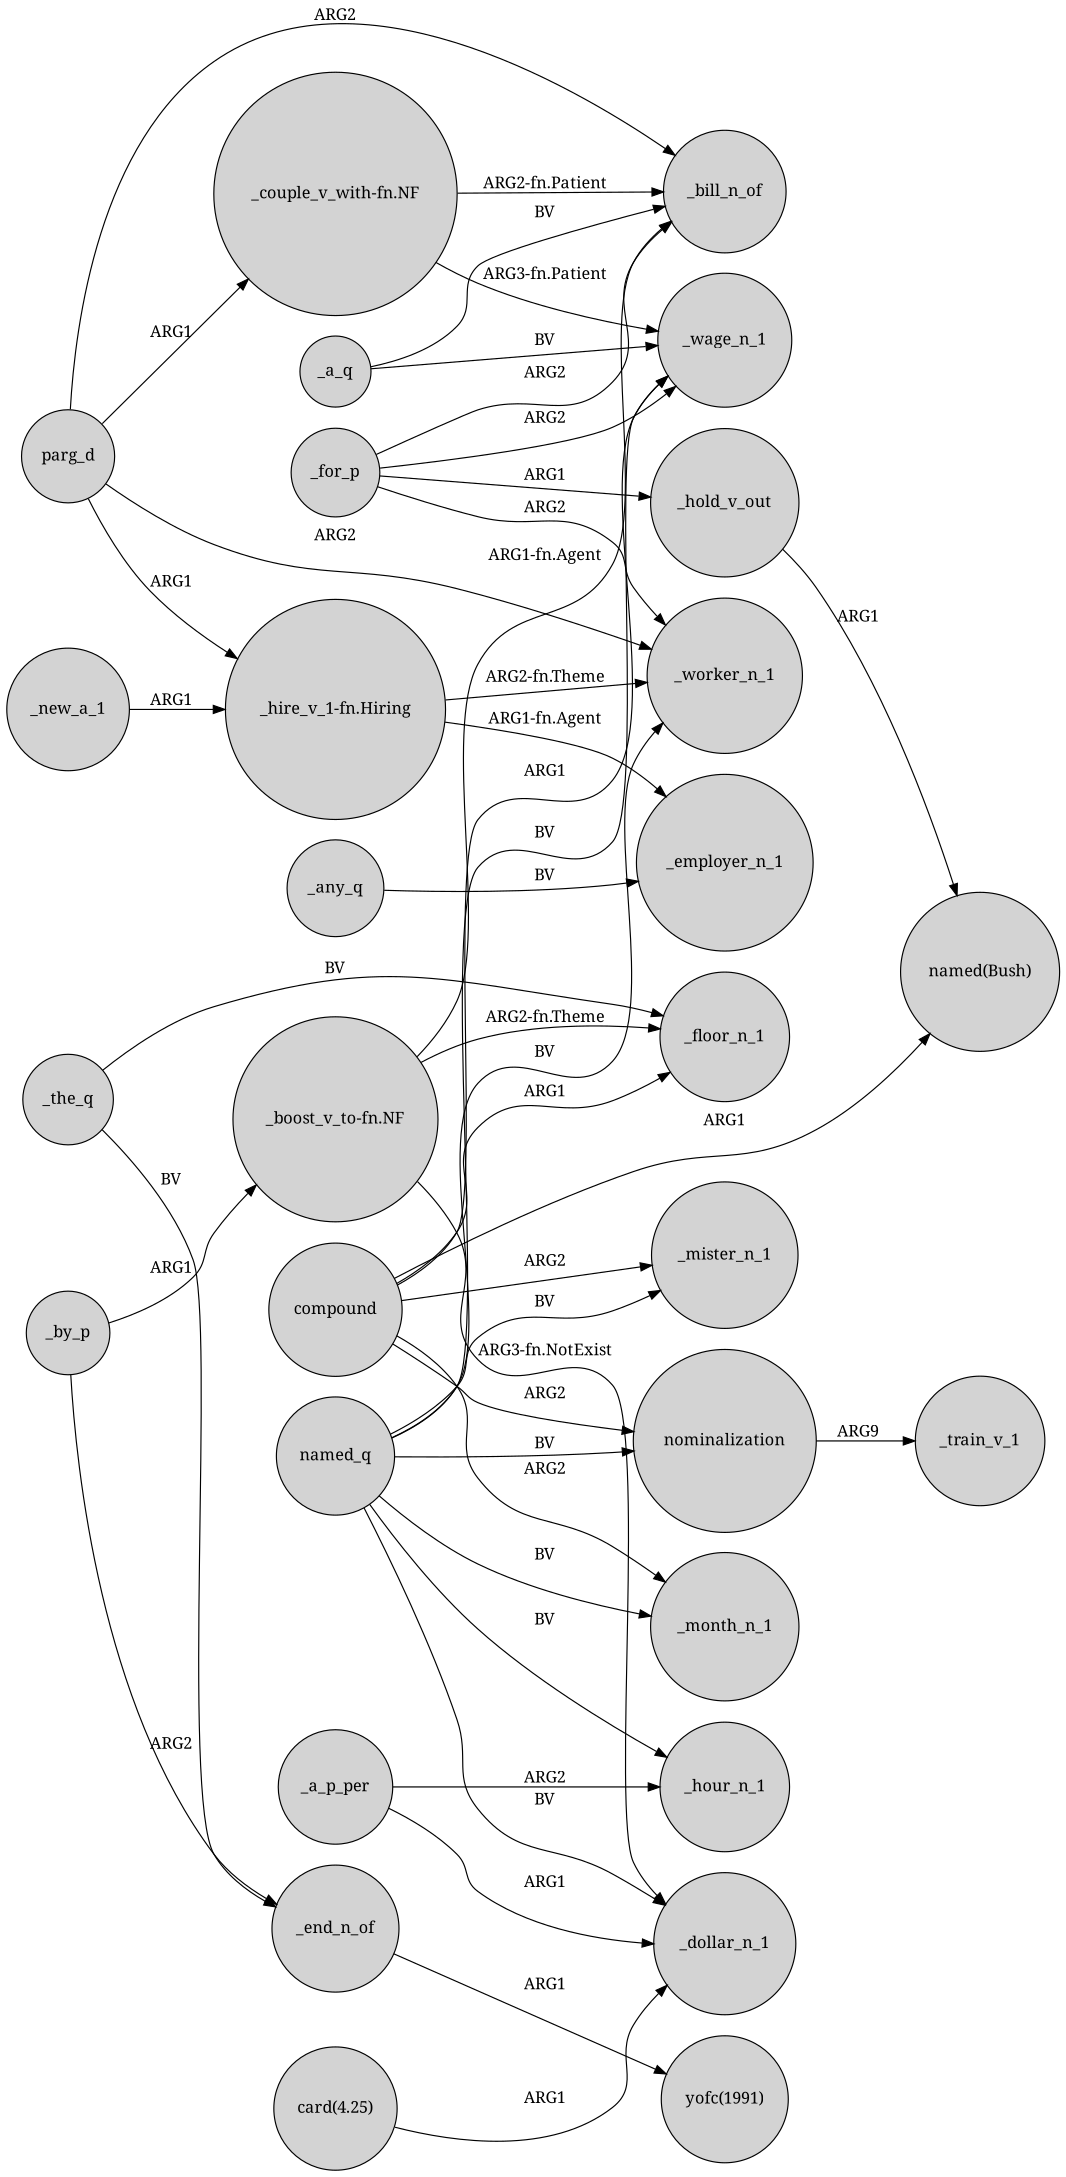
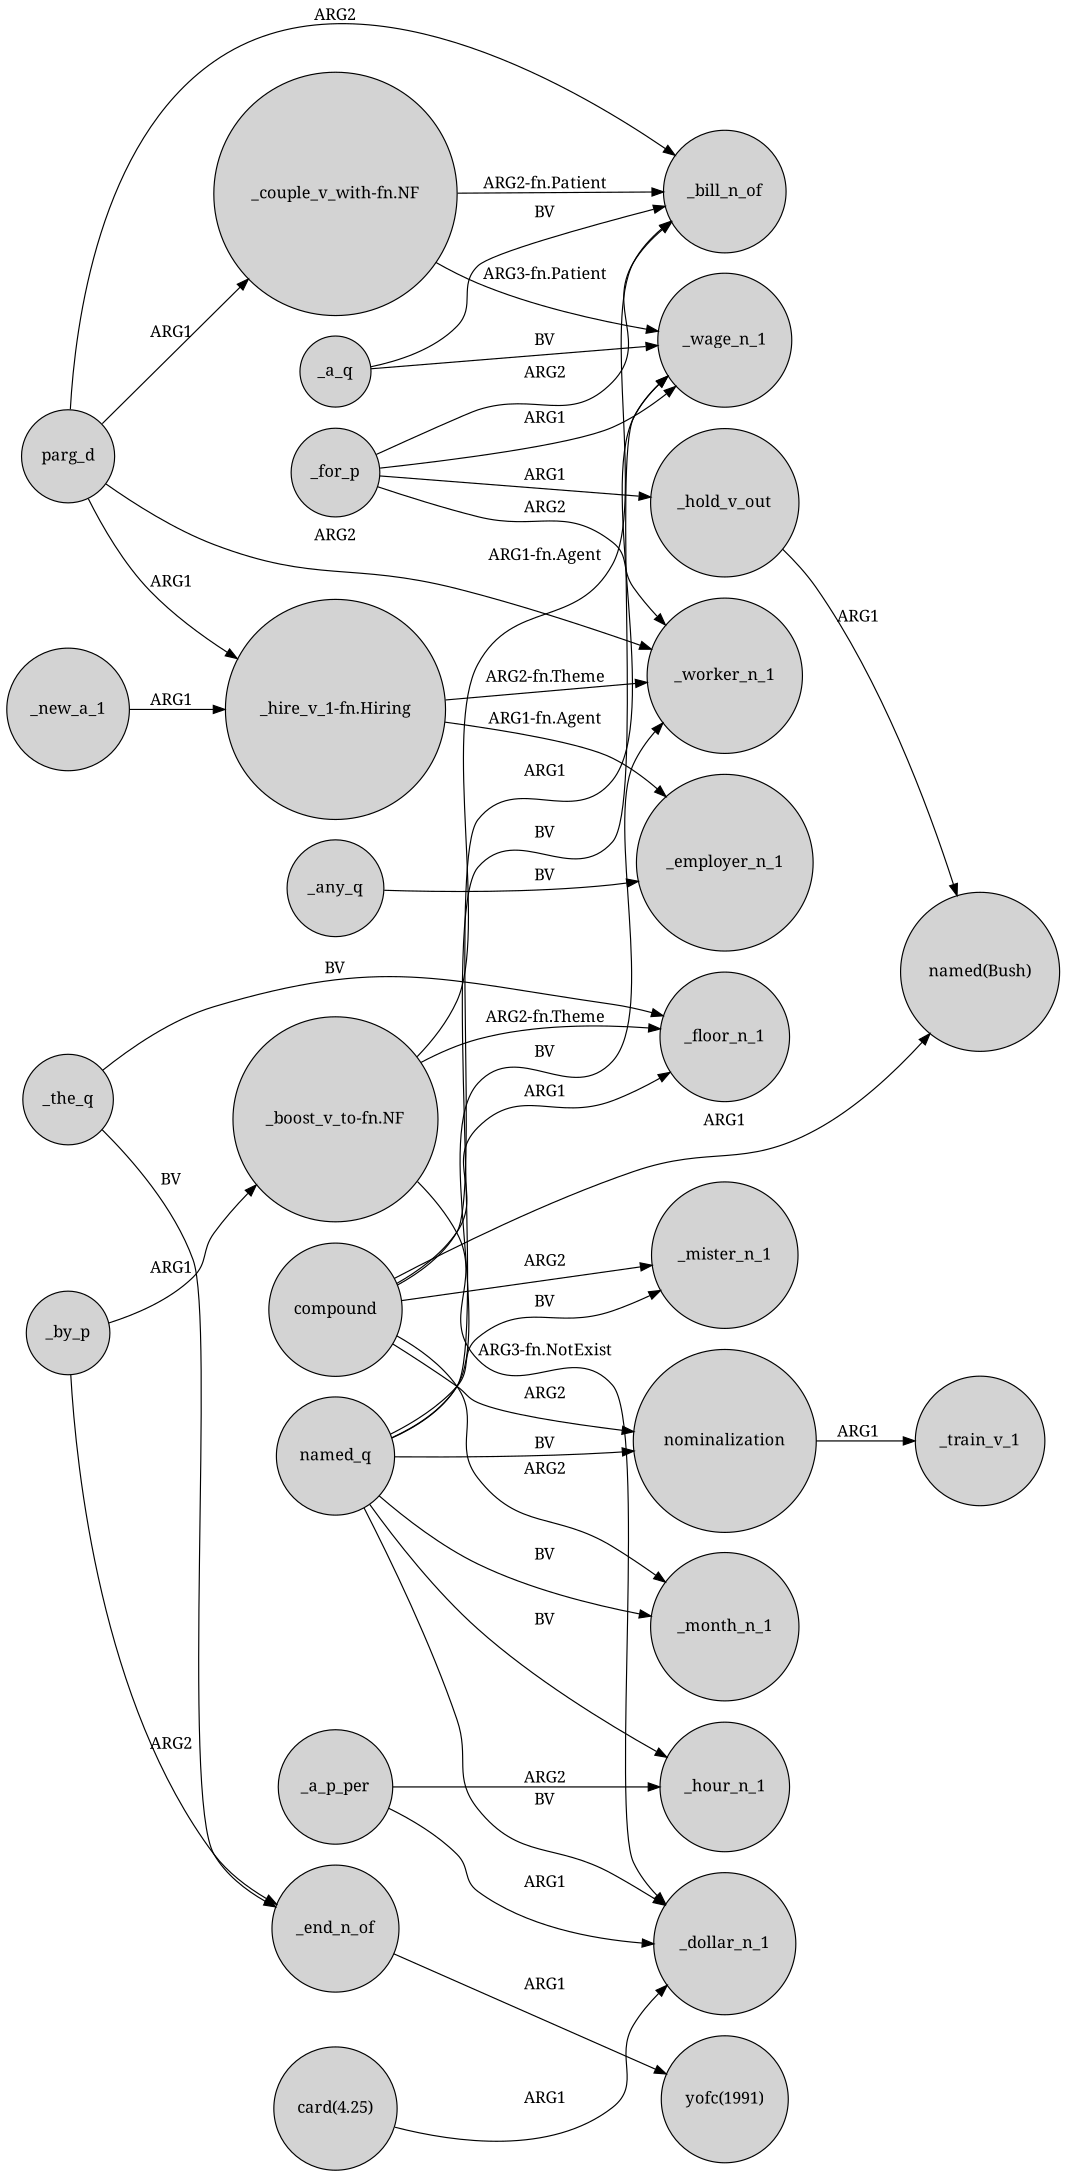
(545, 419) -> (545, 419)
(858, 1432) -> (858, 1432)
